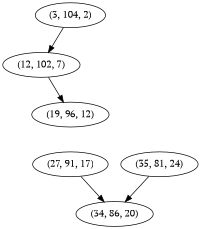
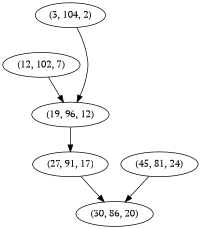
(58, 37) -> (88, 61)
none -> (70, 136)
(159, 164) -> (159, 164)
(115, 214) -> (115, 214)
